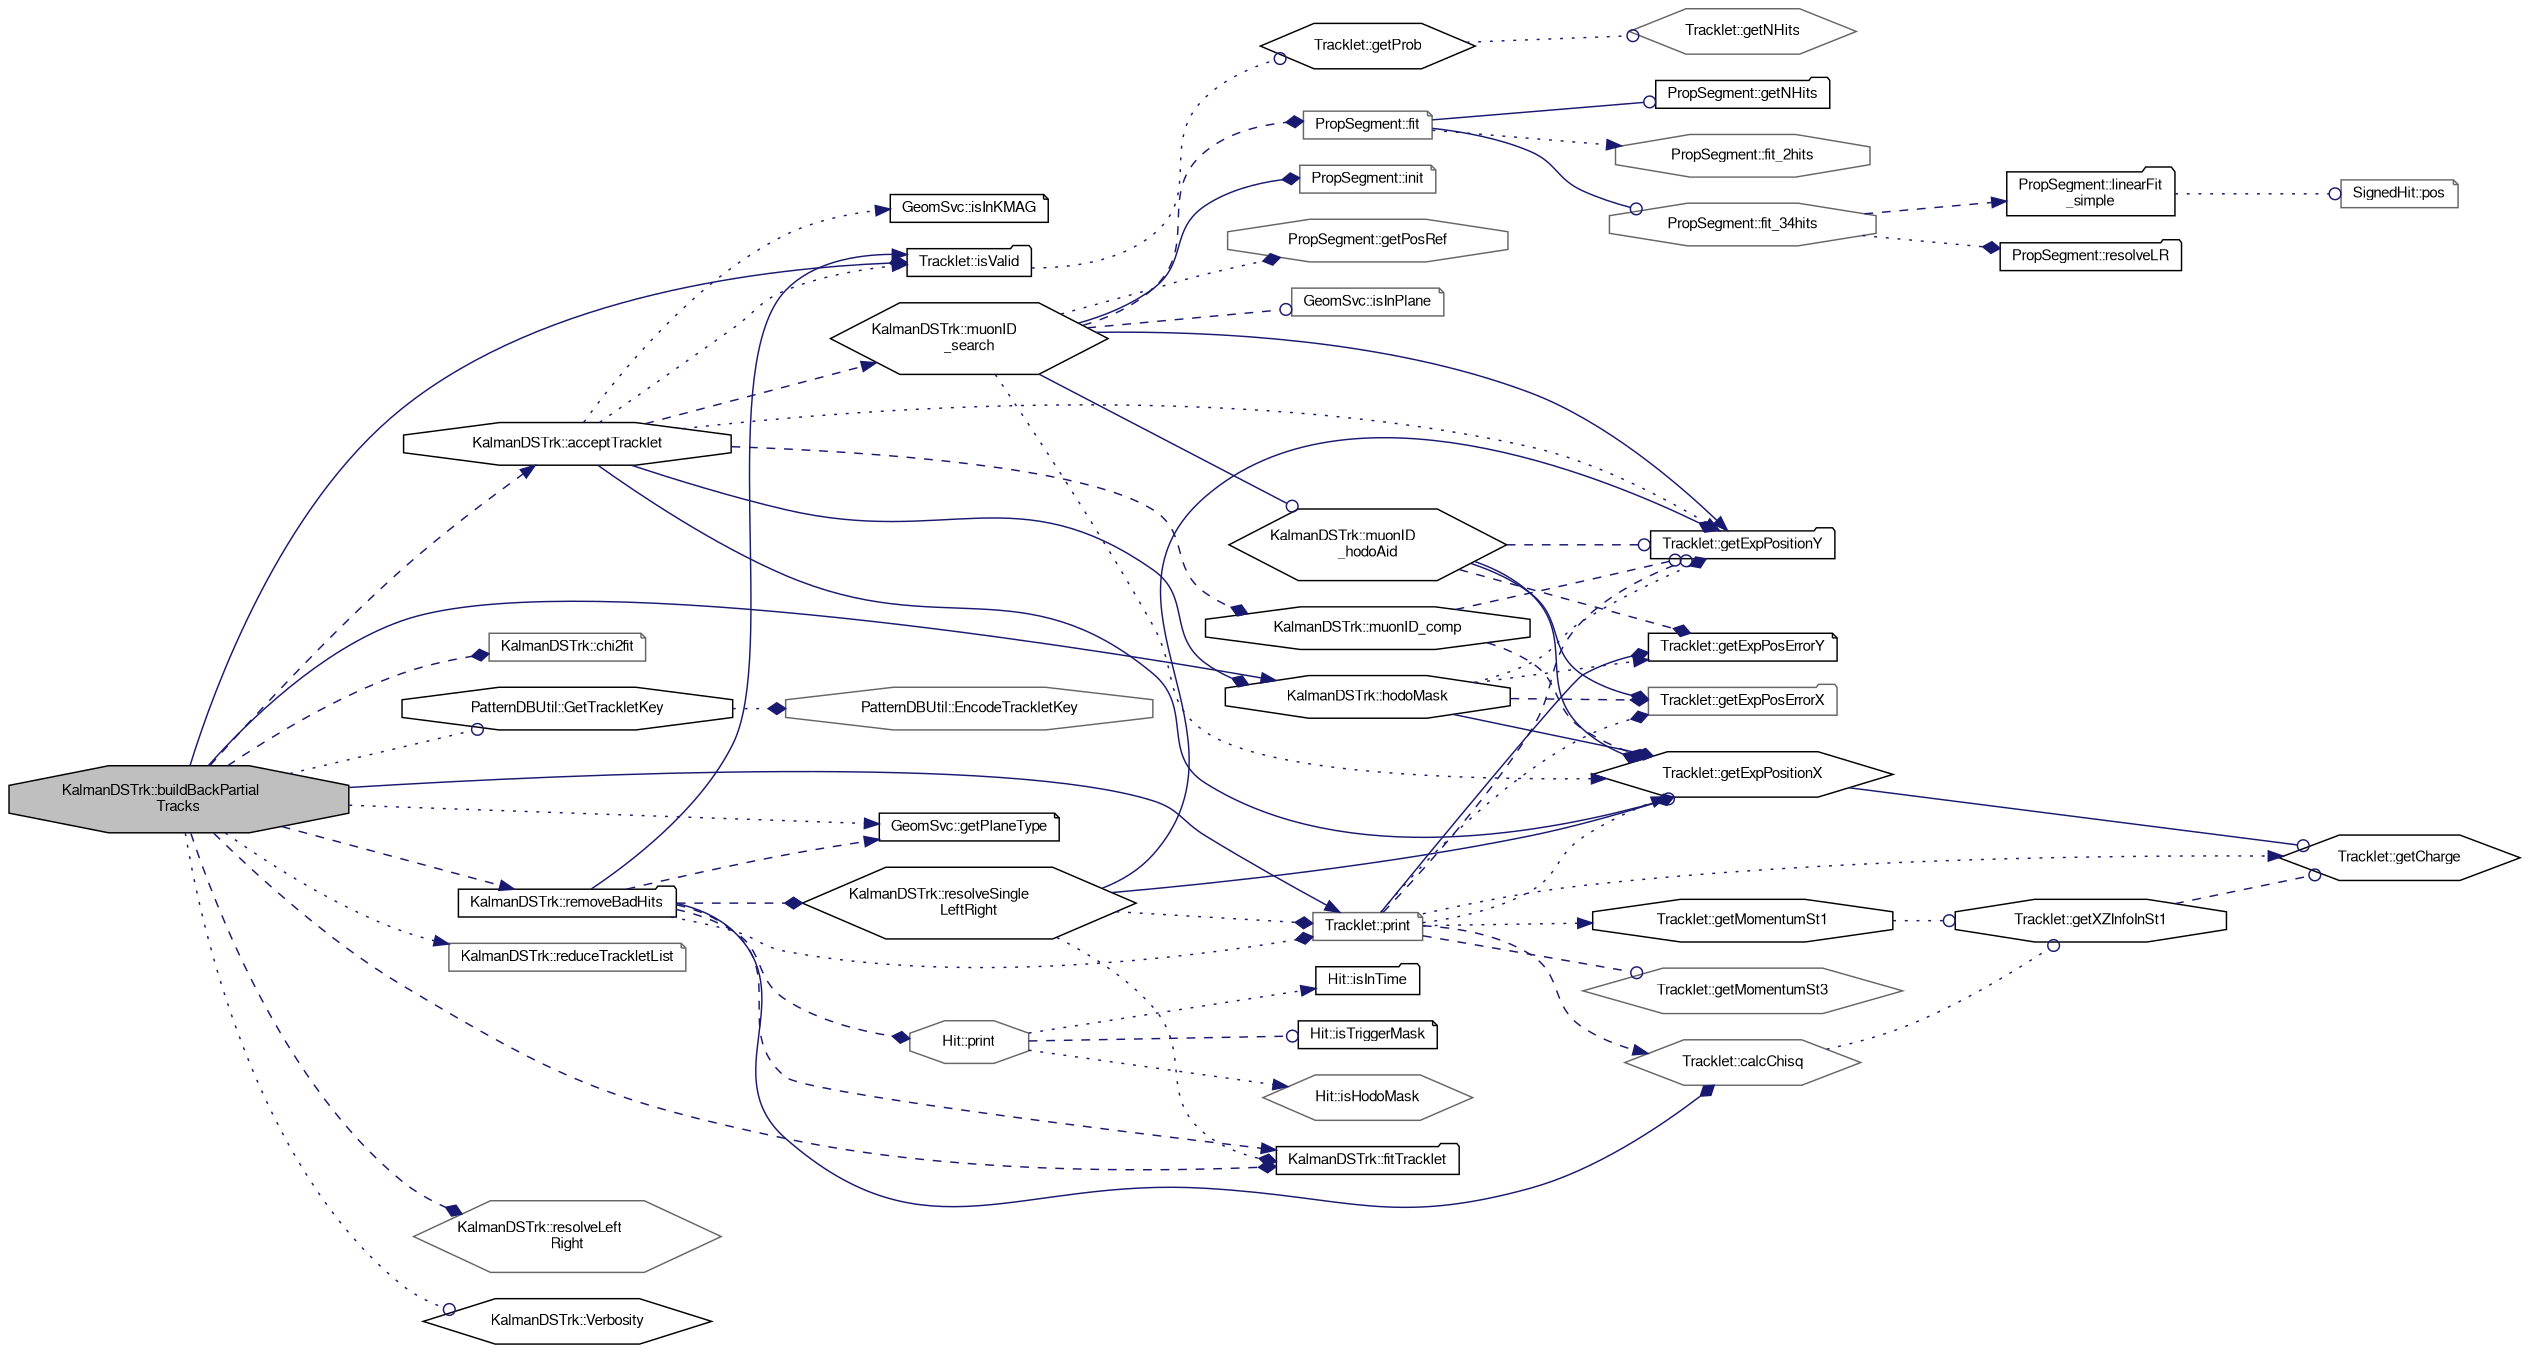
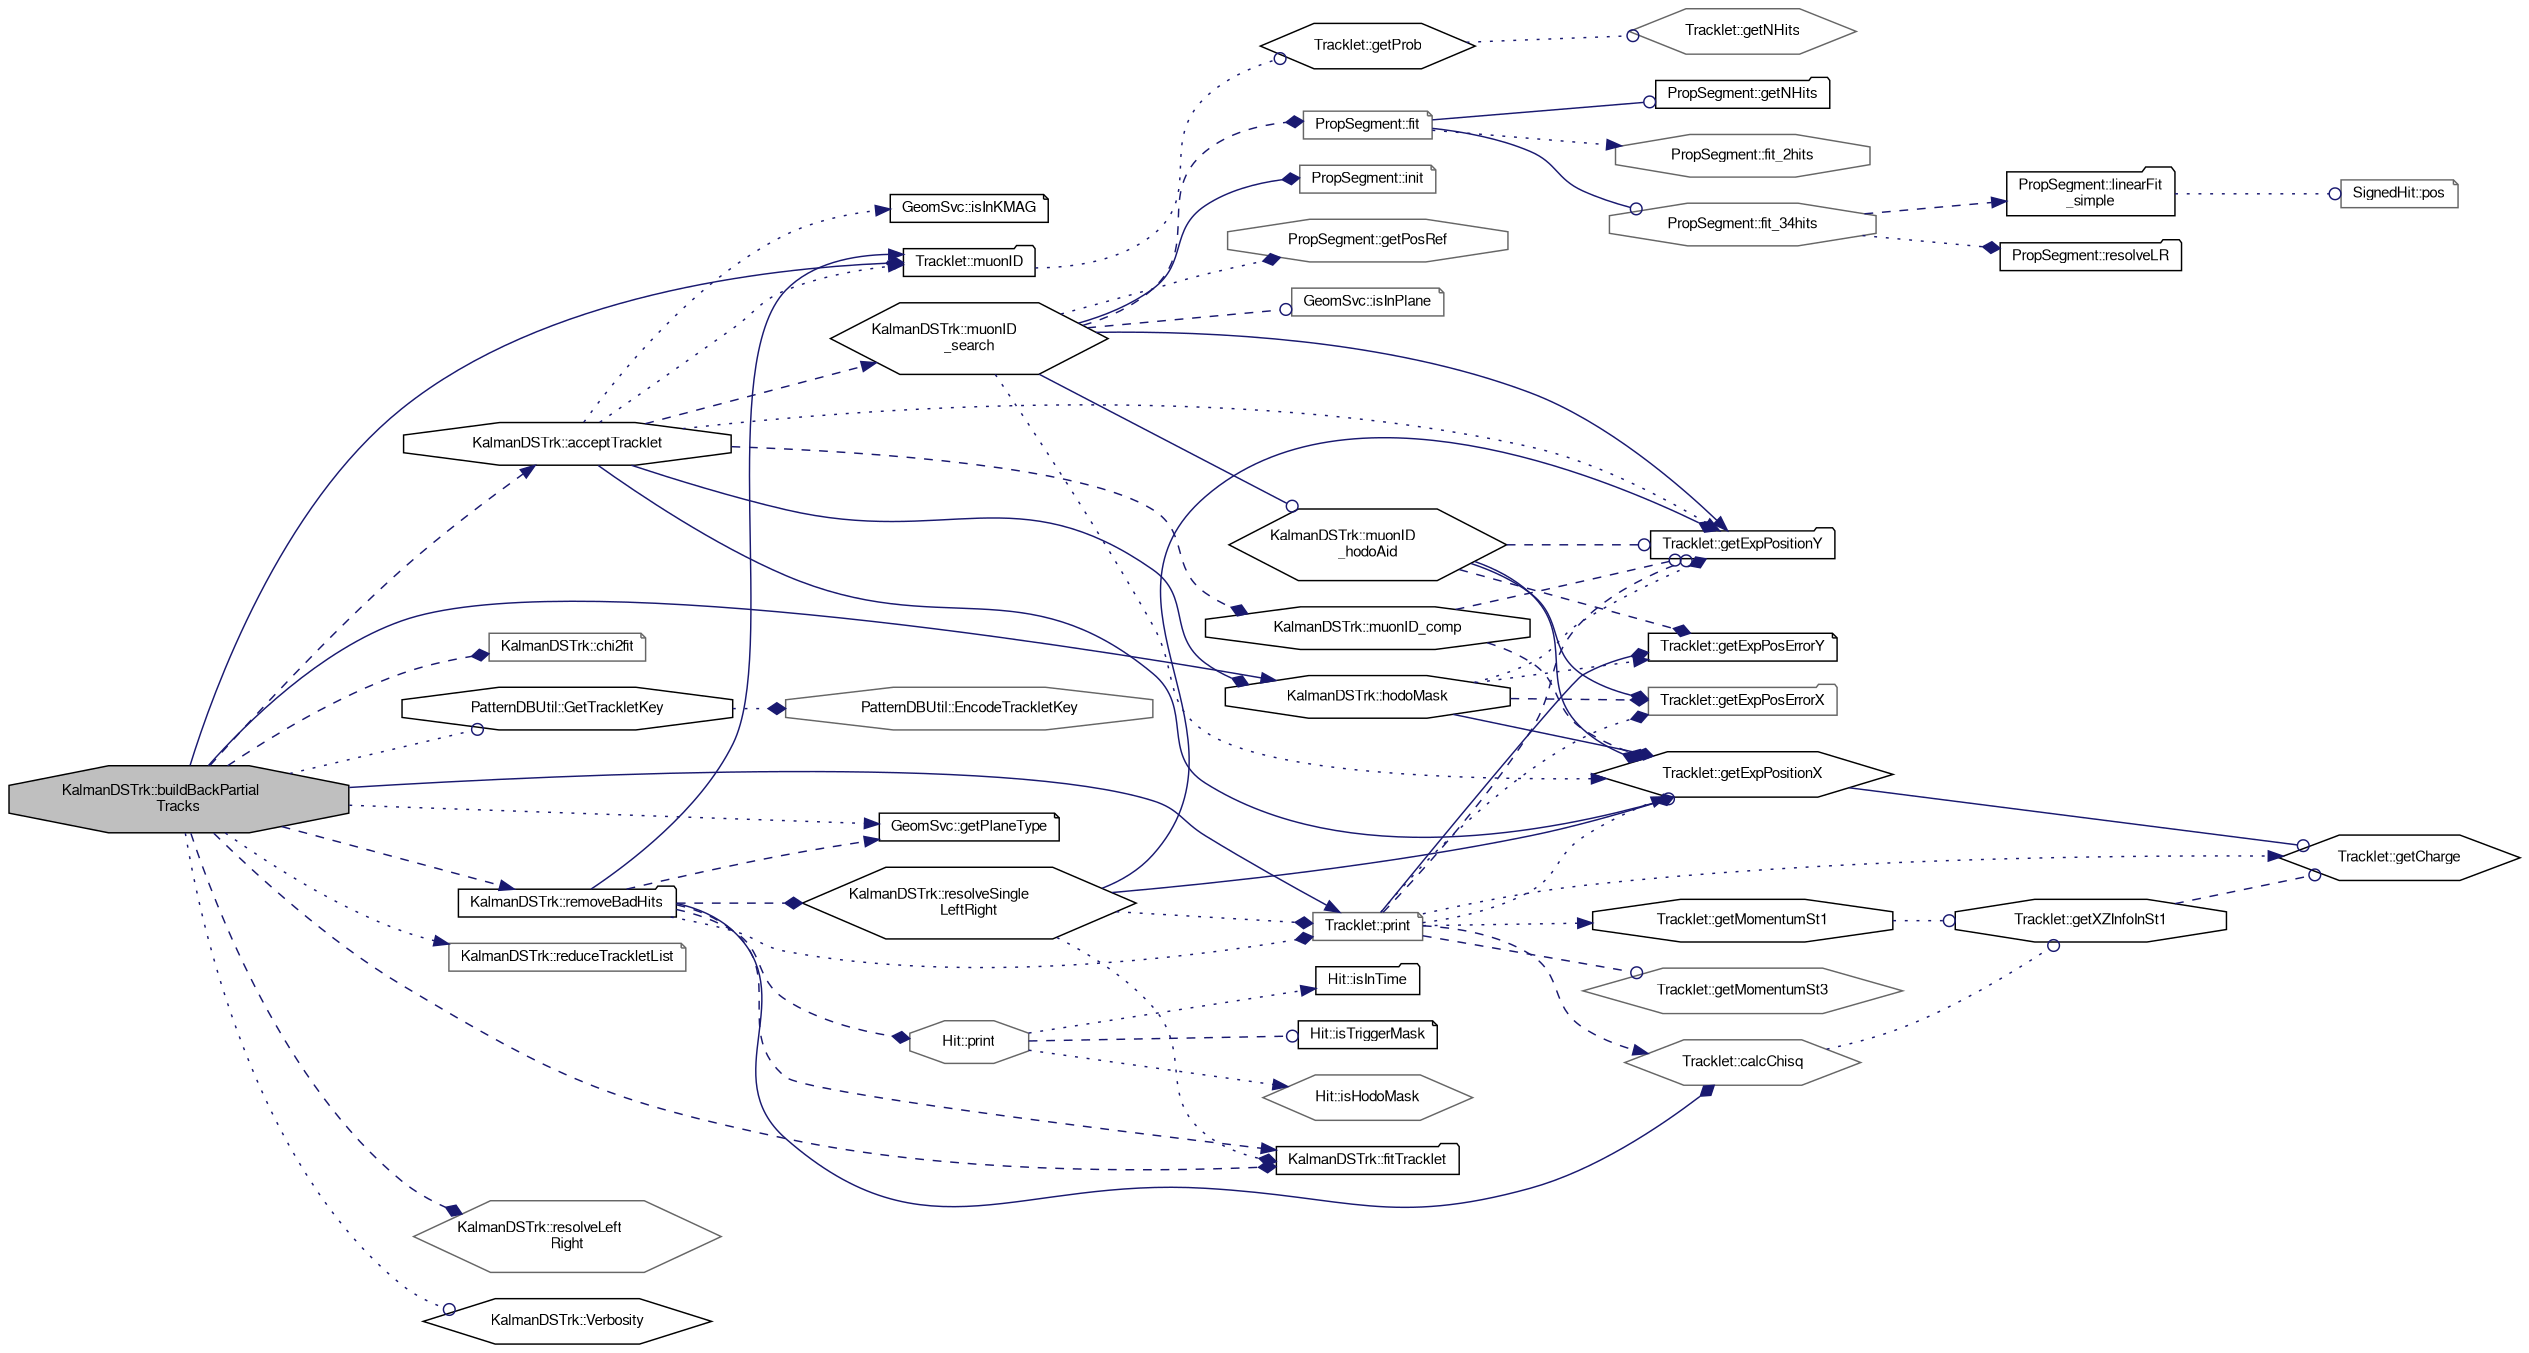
(969, 263) -> (969, 263)
